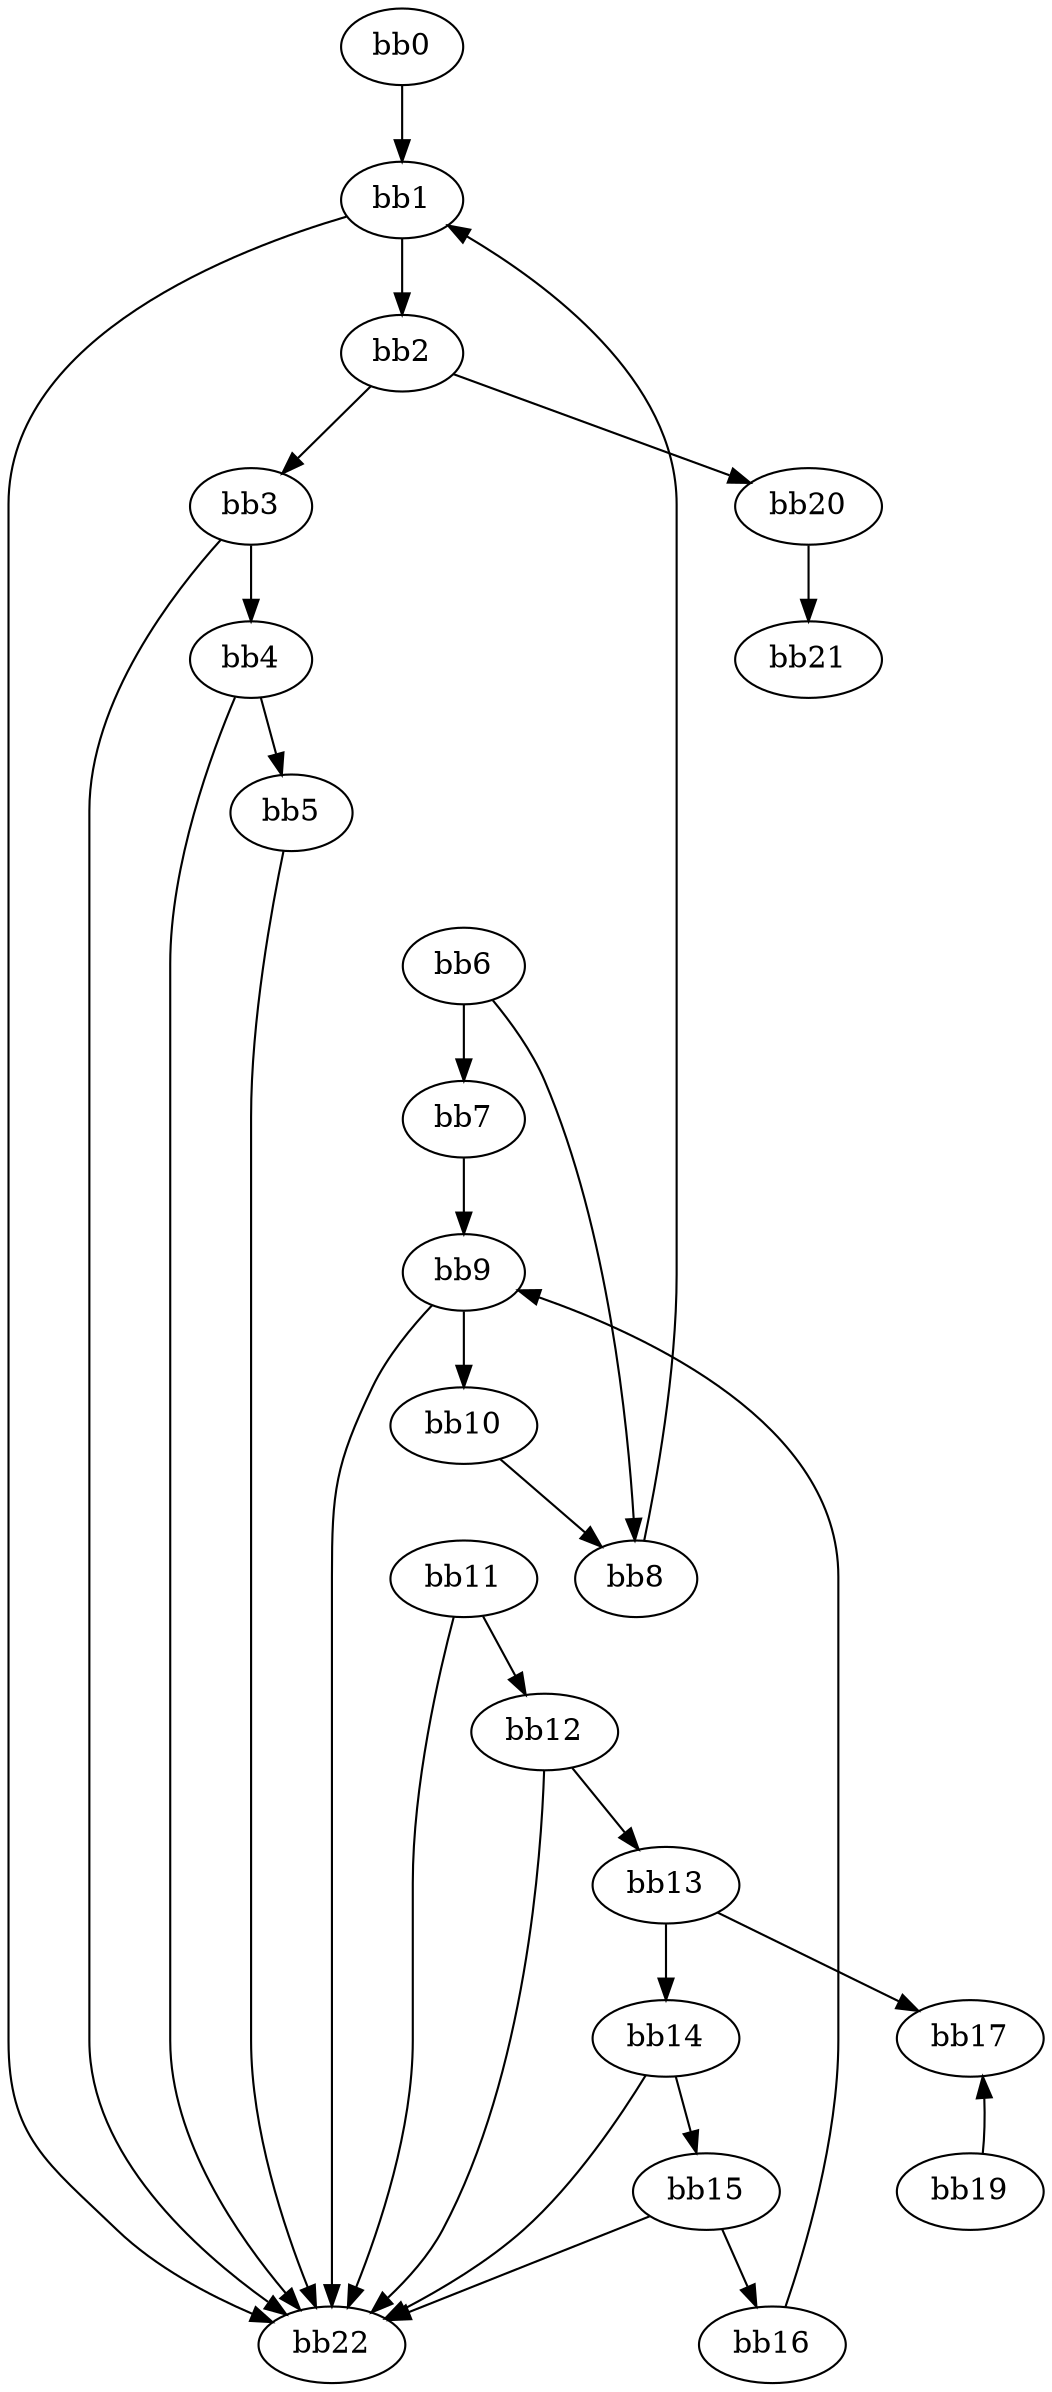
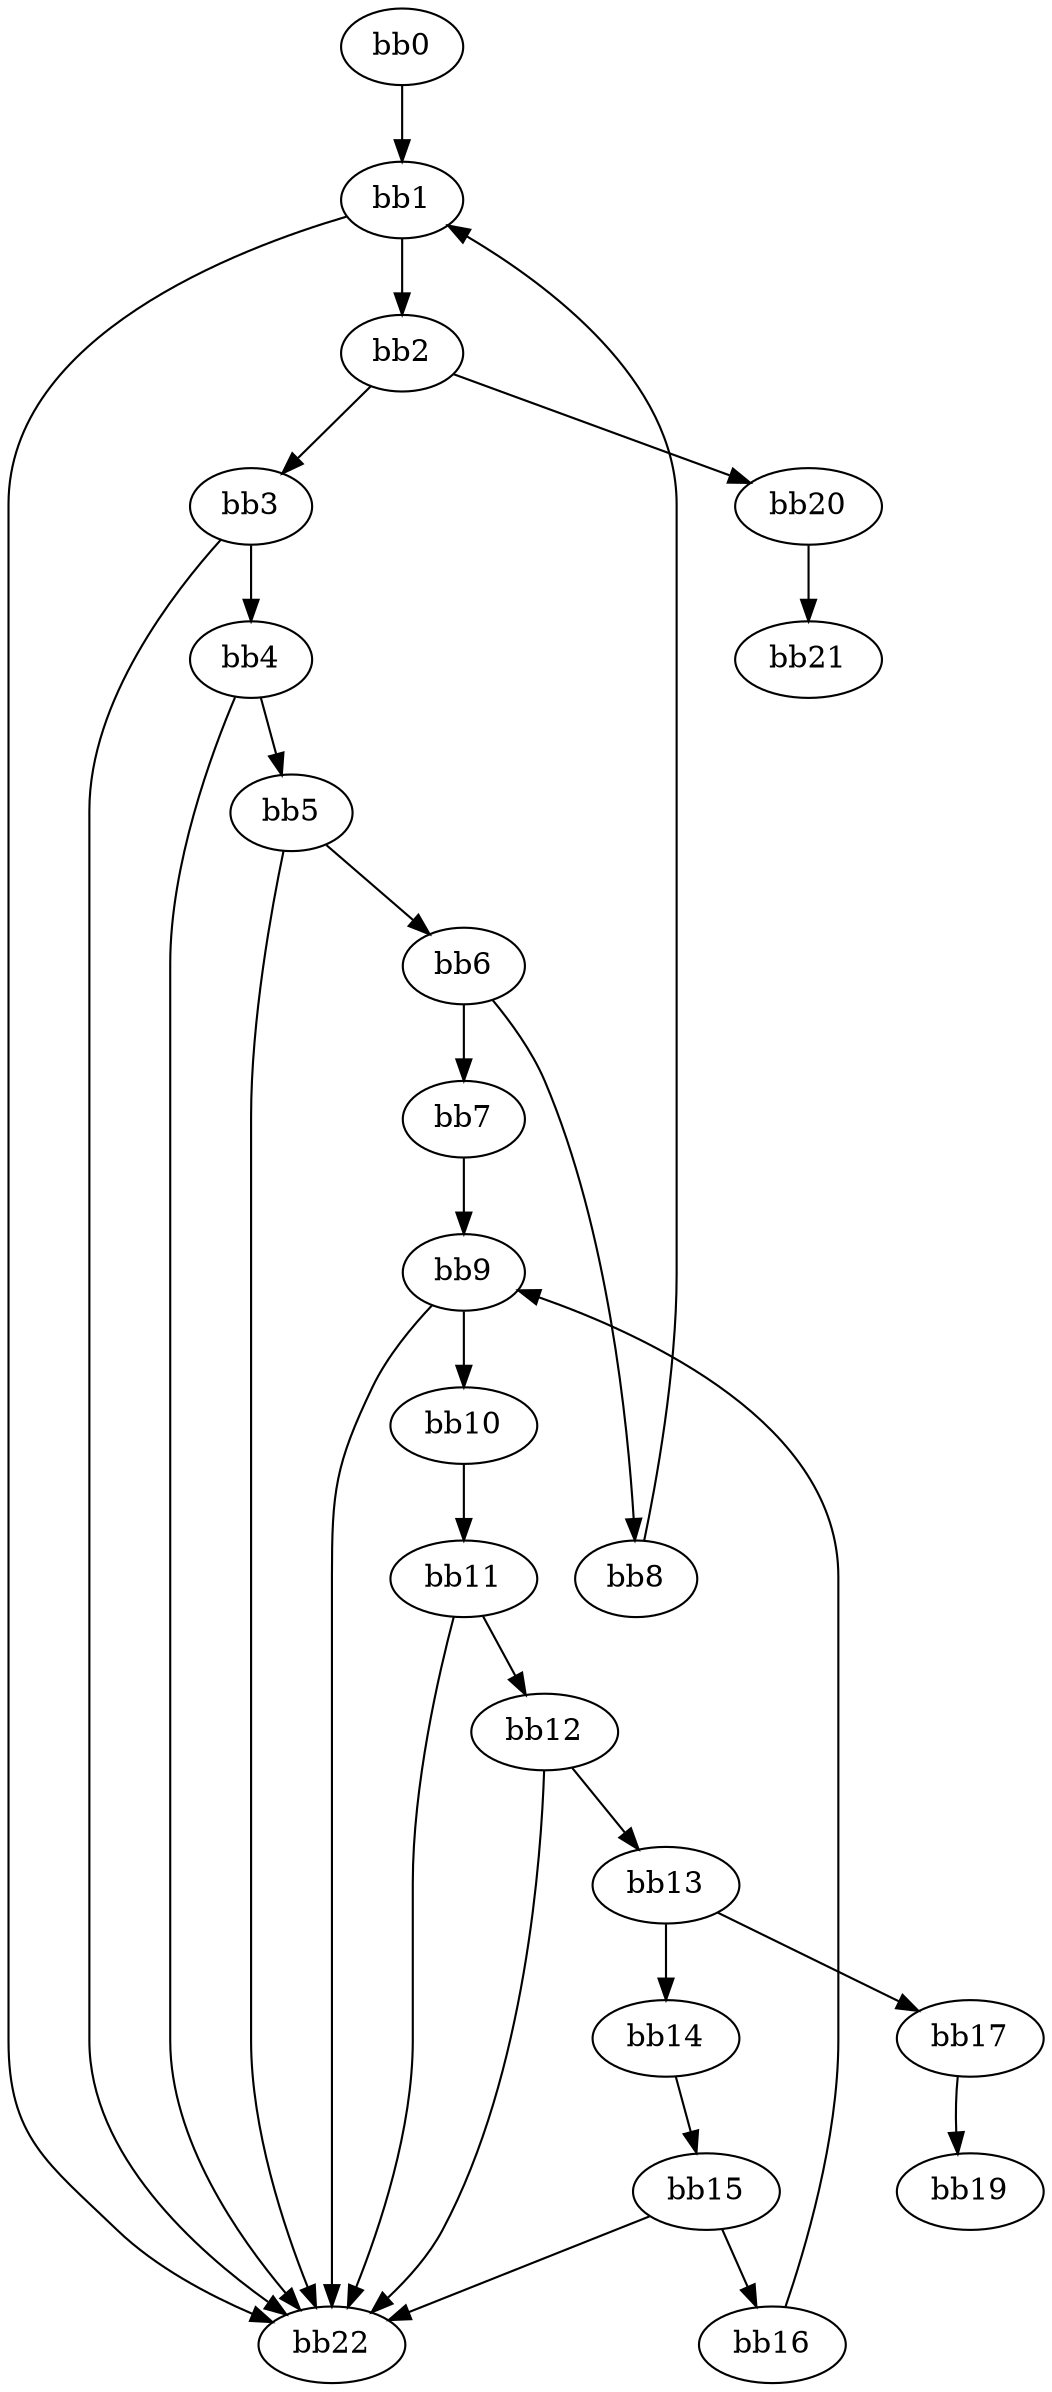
none -> (370, 883)
(543, 1496) -> (464, 1492)
(984, 2126) -> (956, 2104)
(543, 2211) -> none
